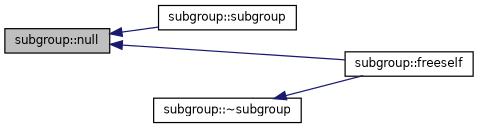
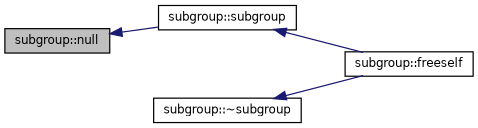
(234, 52) -> (324, 42)
